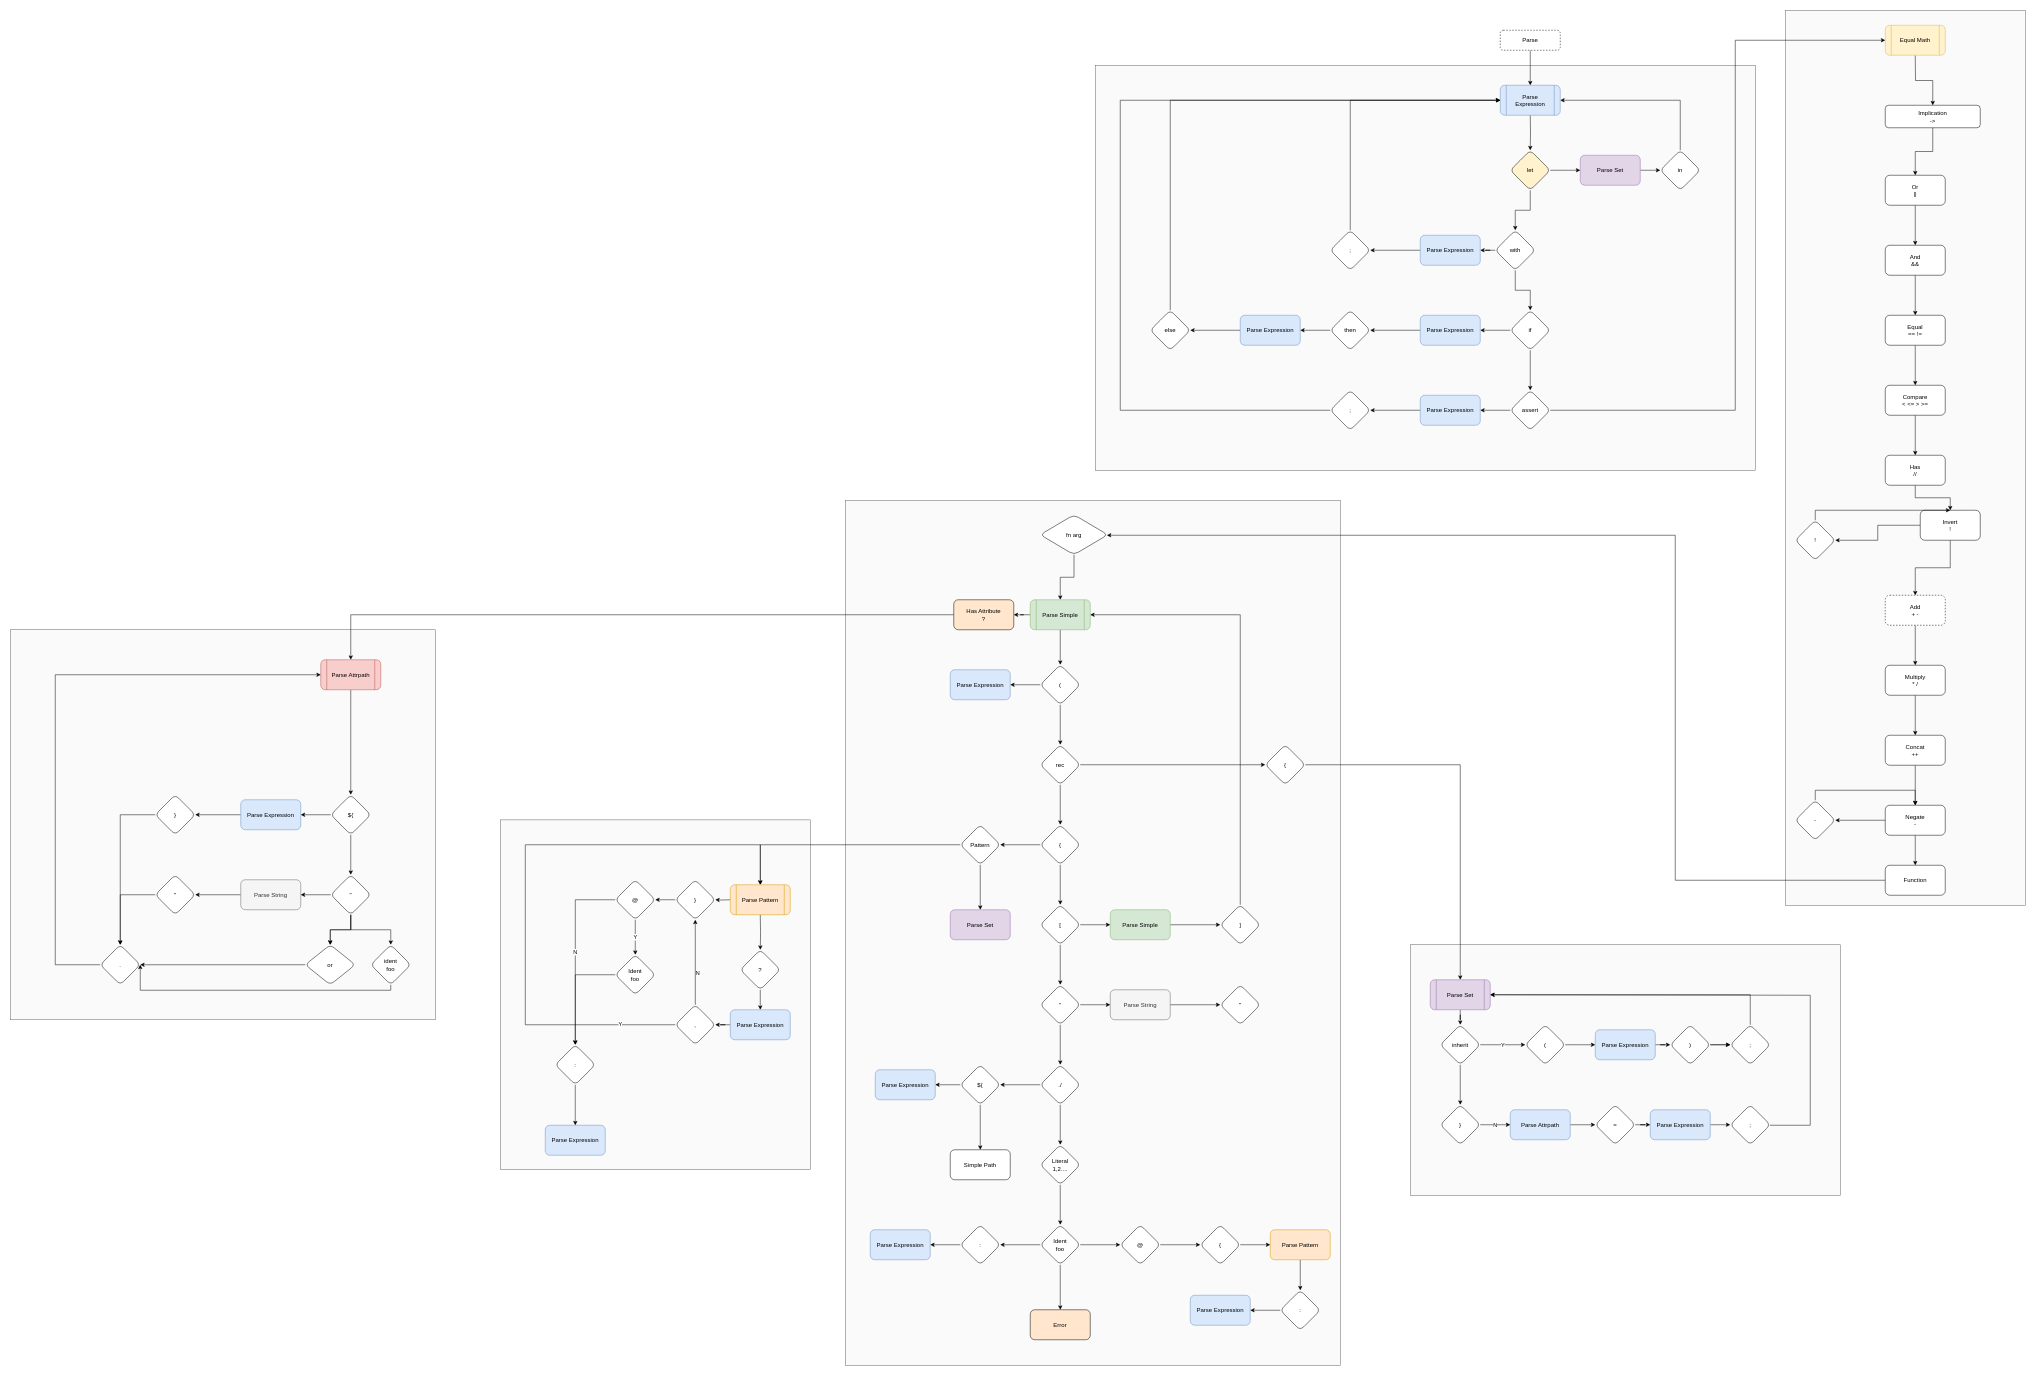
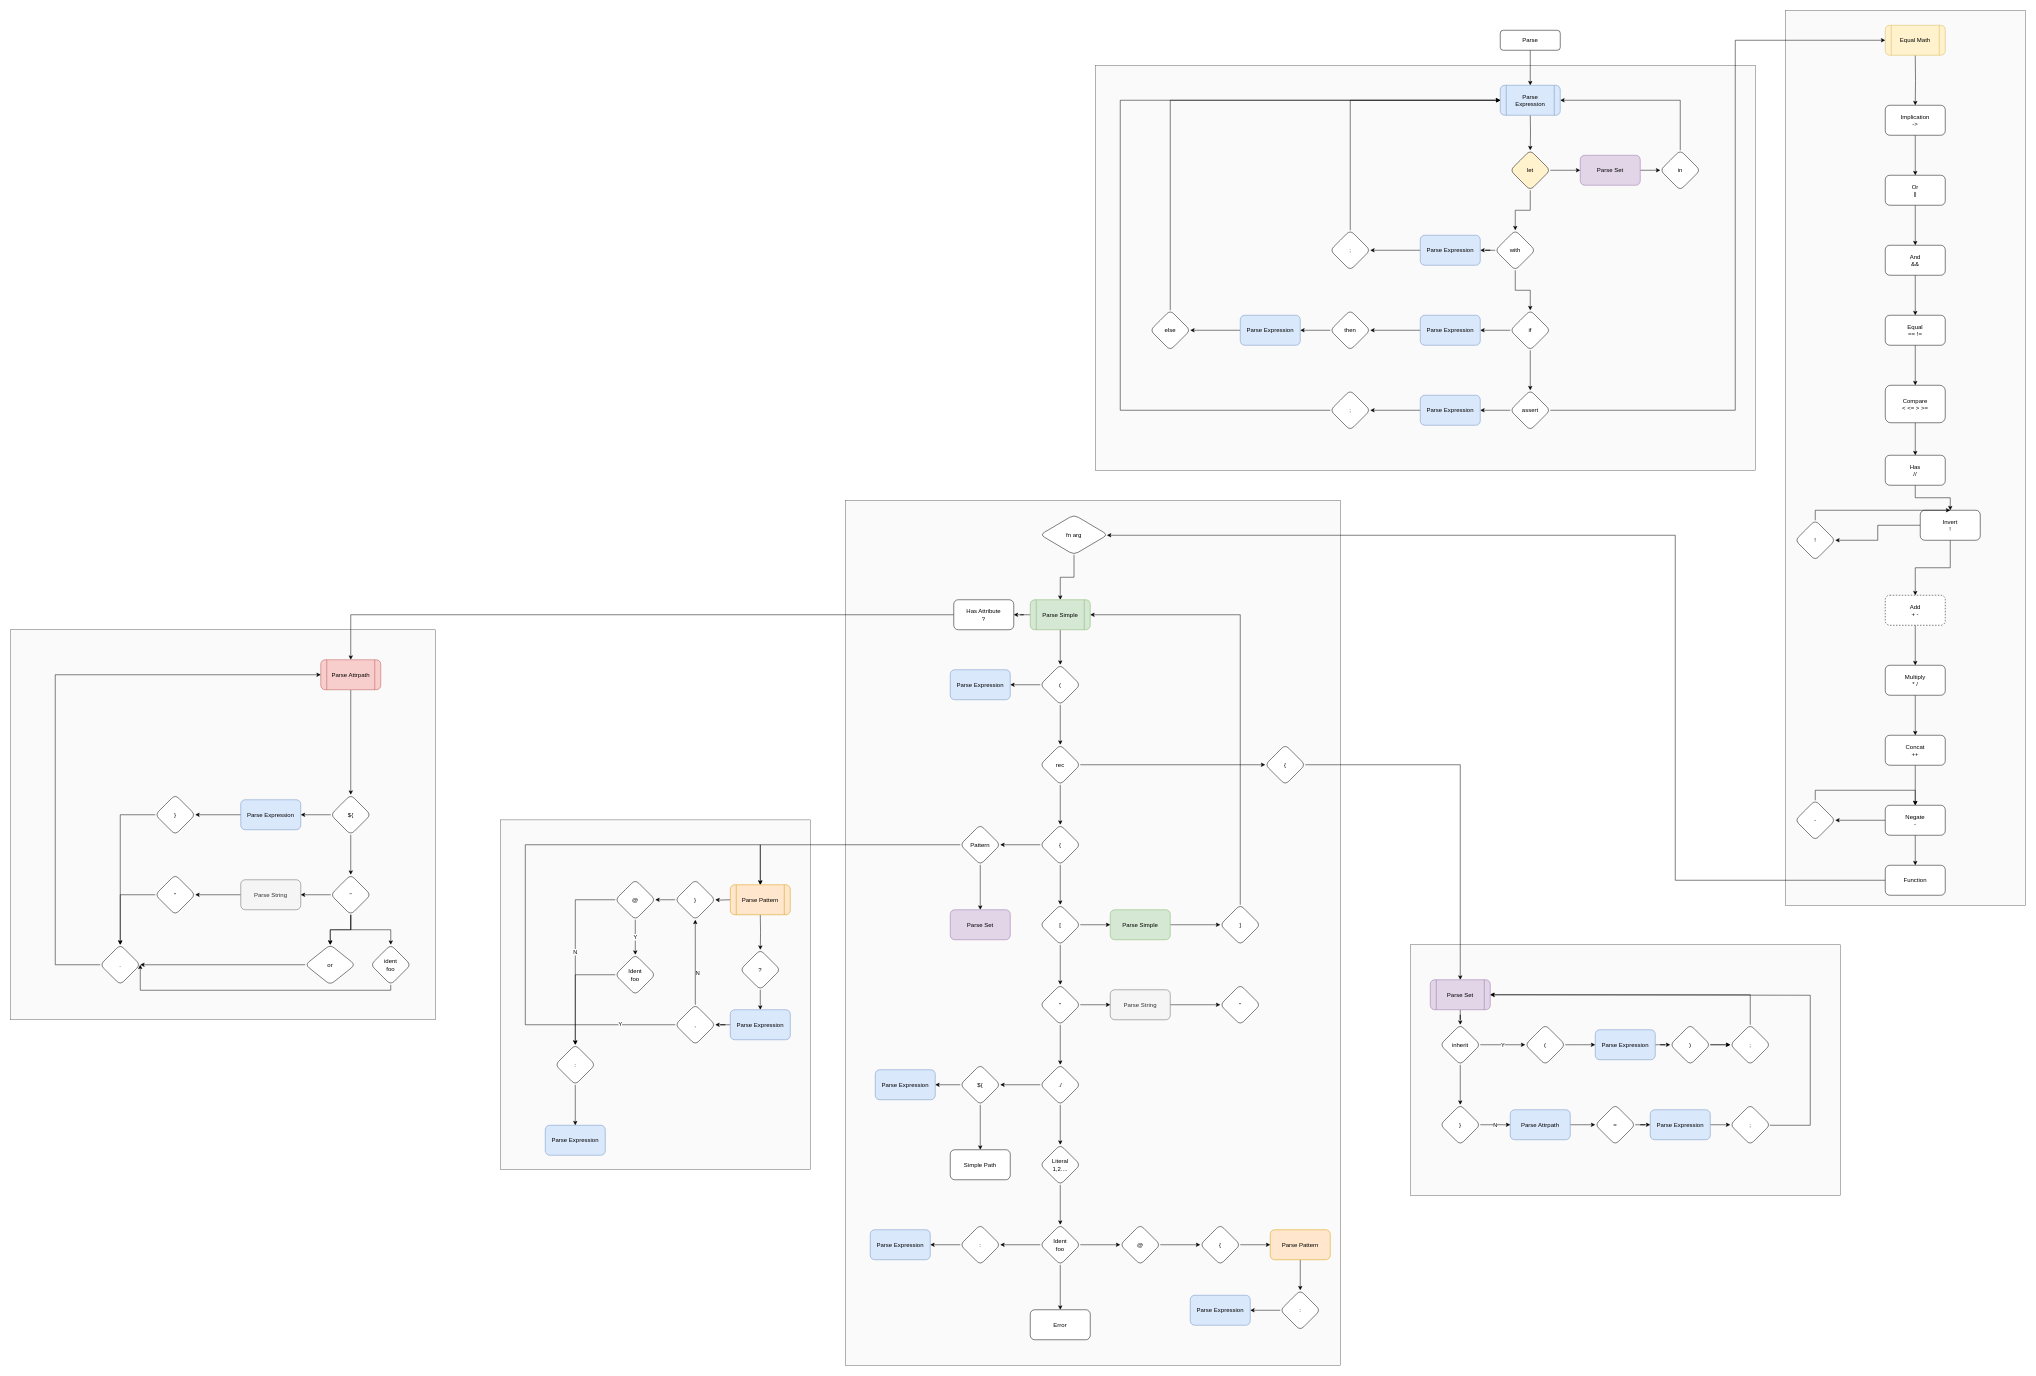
(1530, 40) -> (1530, 40)
(1933, 117) -> (1915, 120)
(1915, 400) -> (1915, 404)
(984, 615) -> (984, 615)
(1060, 1325) -> (1060, 1325)
